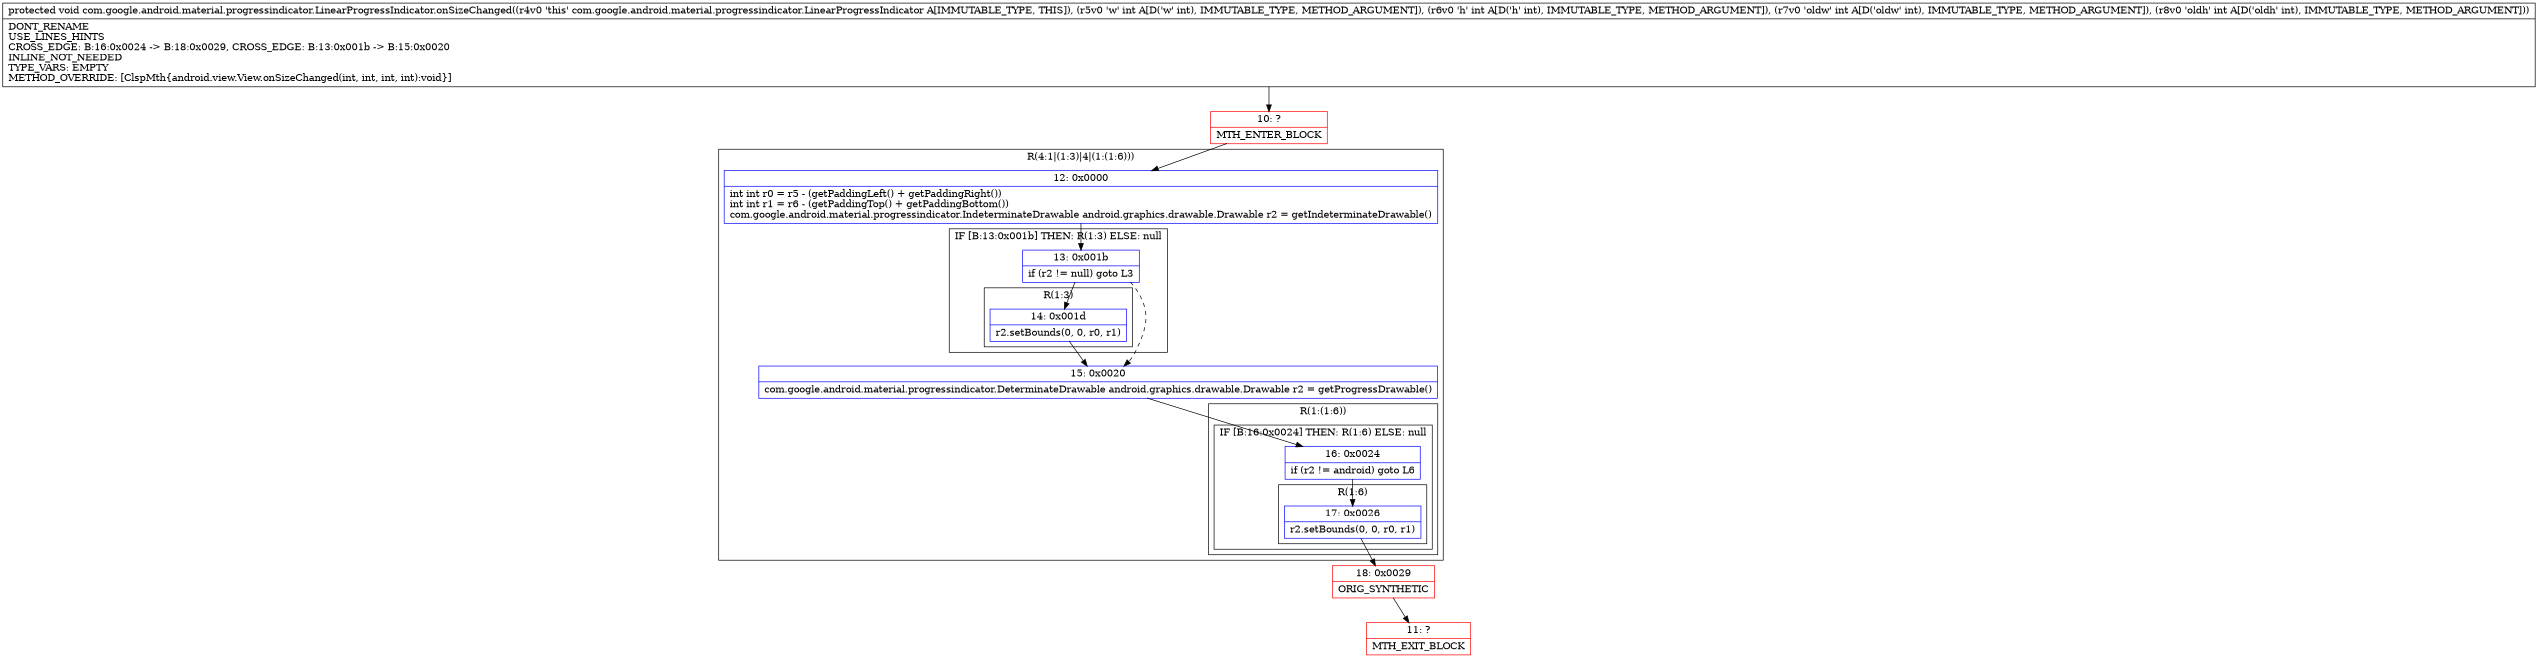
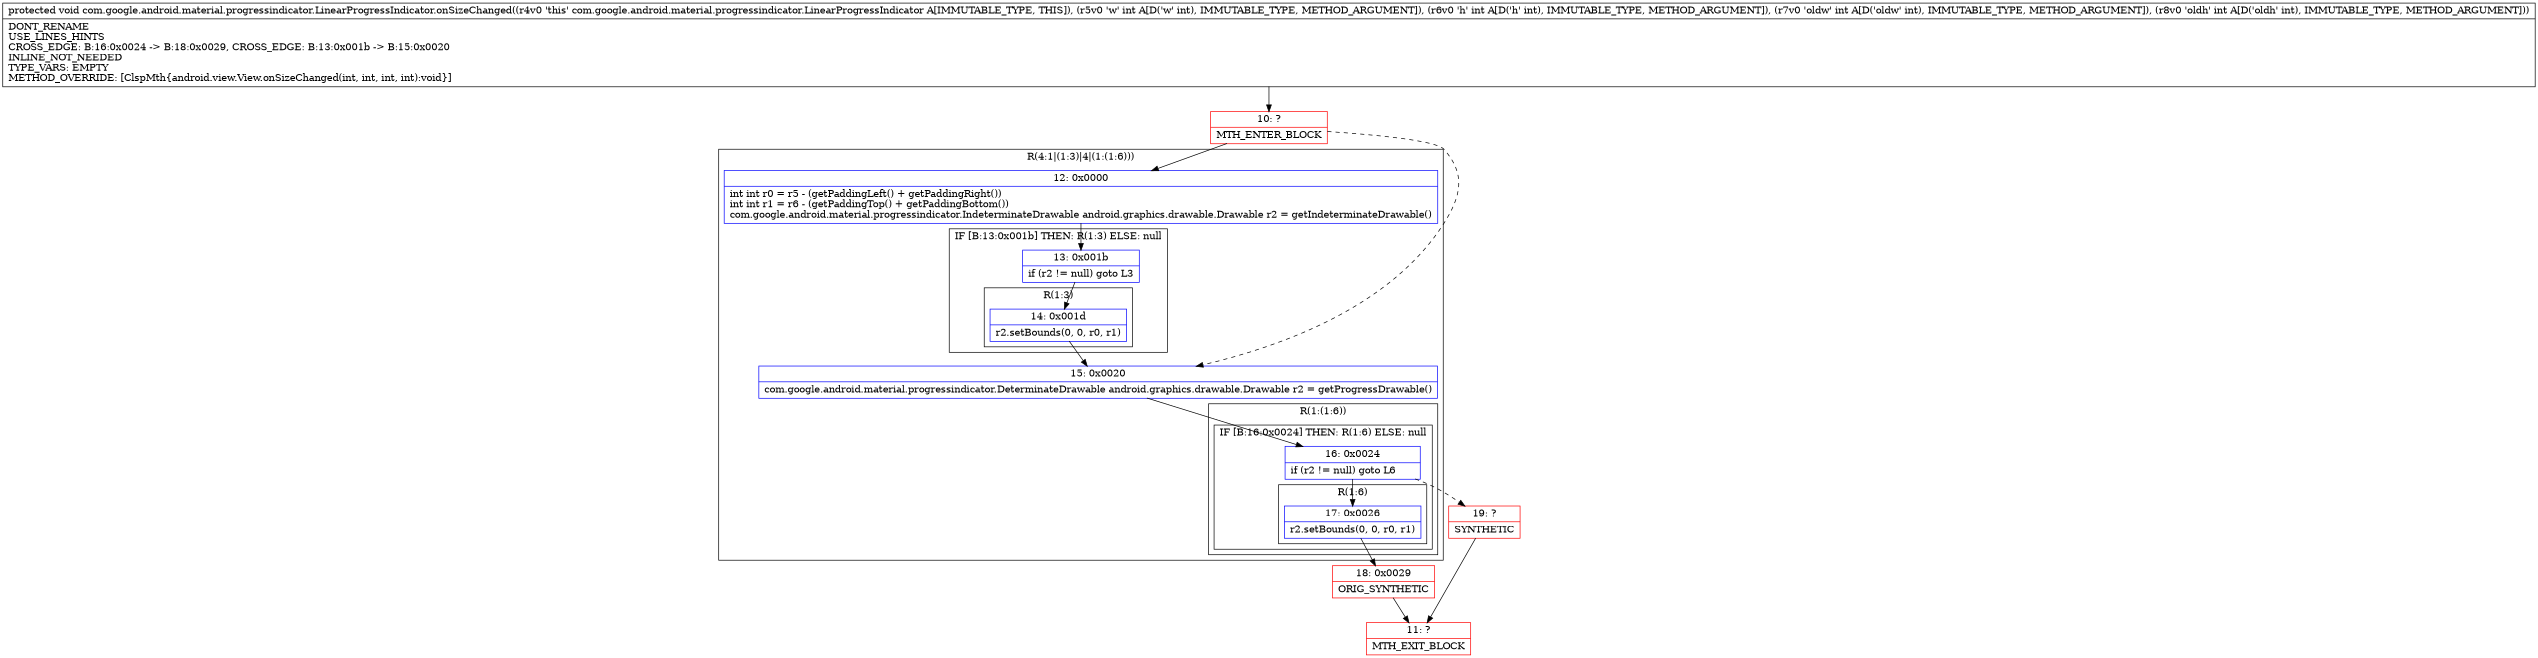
(1146, 322) -> (1417, 257)
(1353, 471) -> (1343, 471)
none -> (1484, 522)
